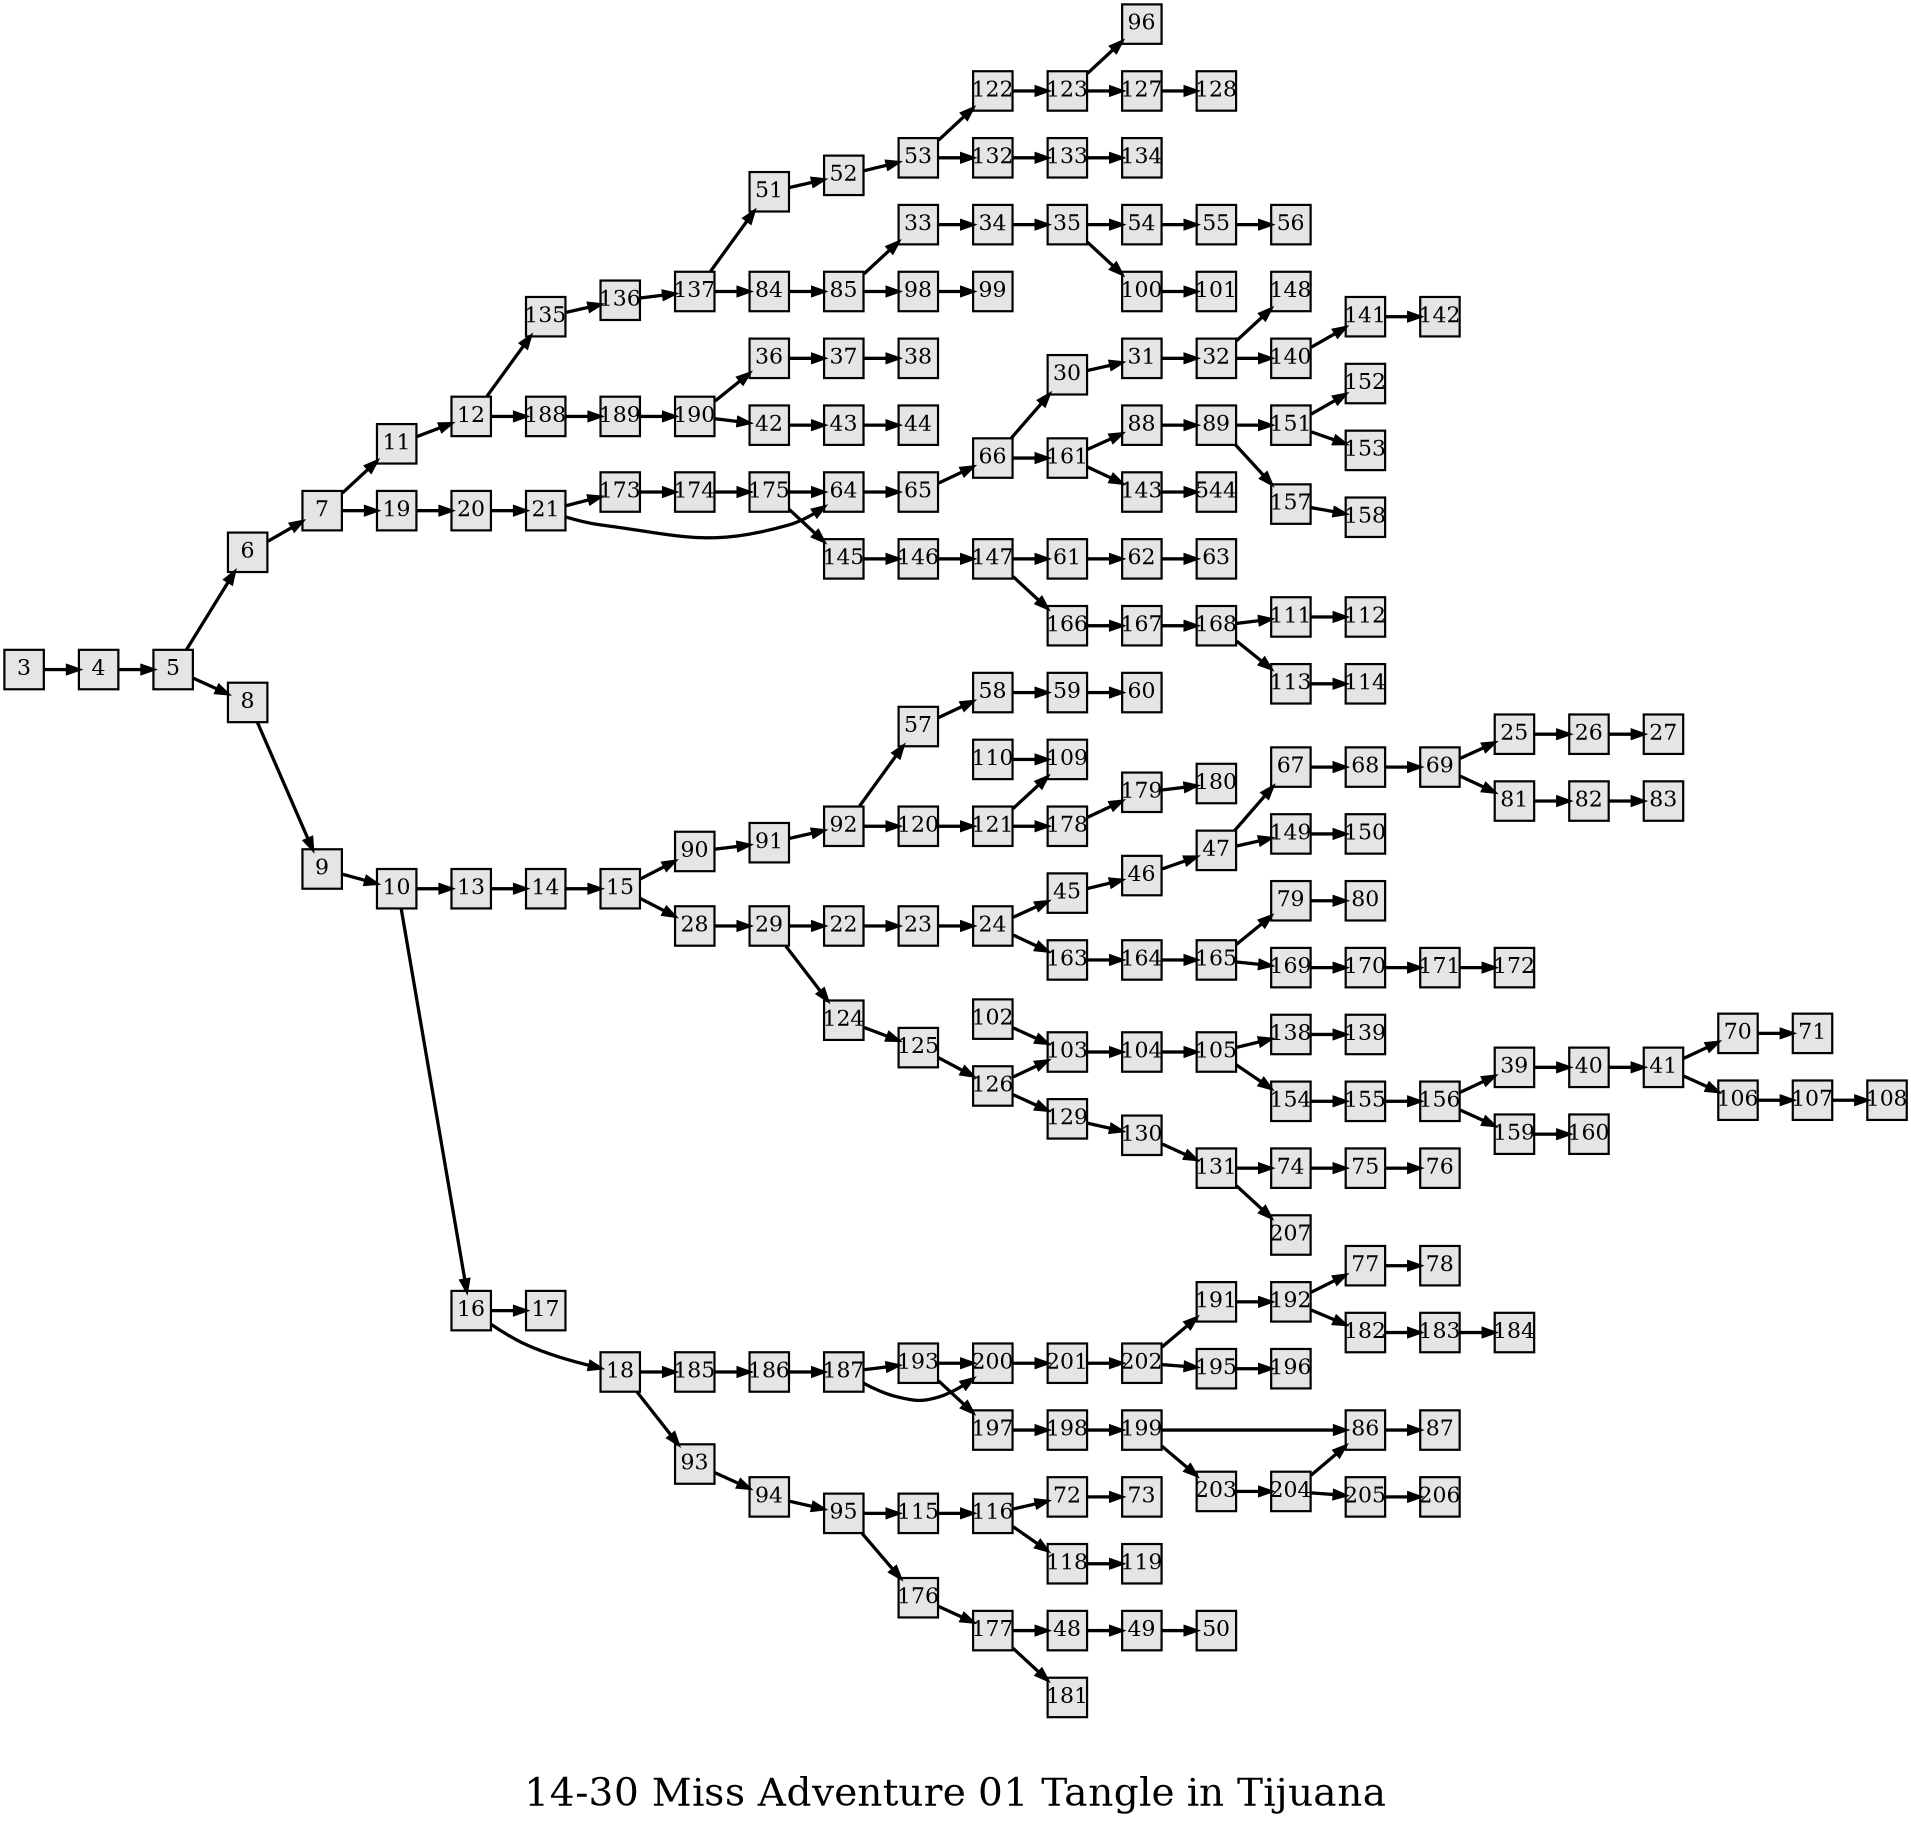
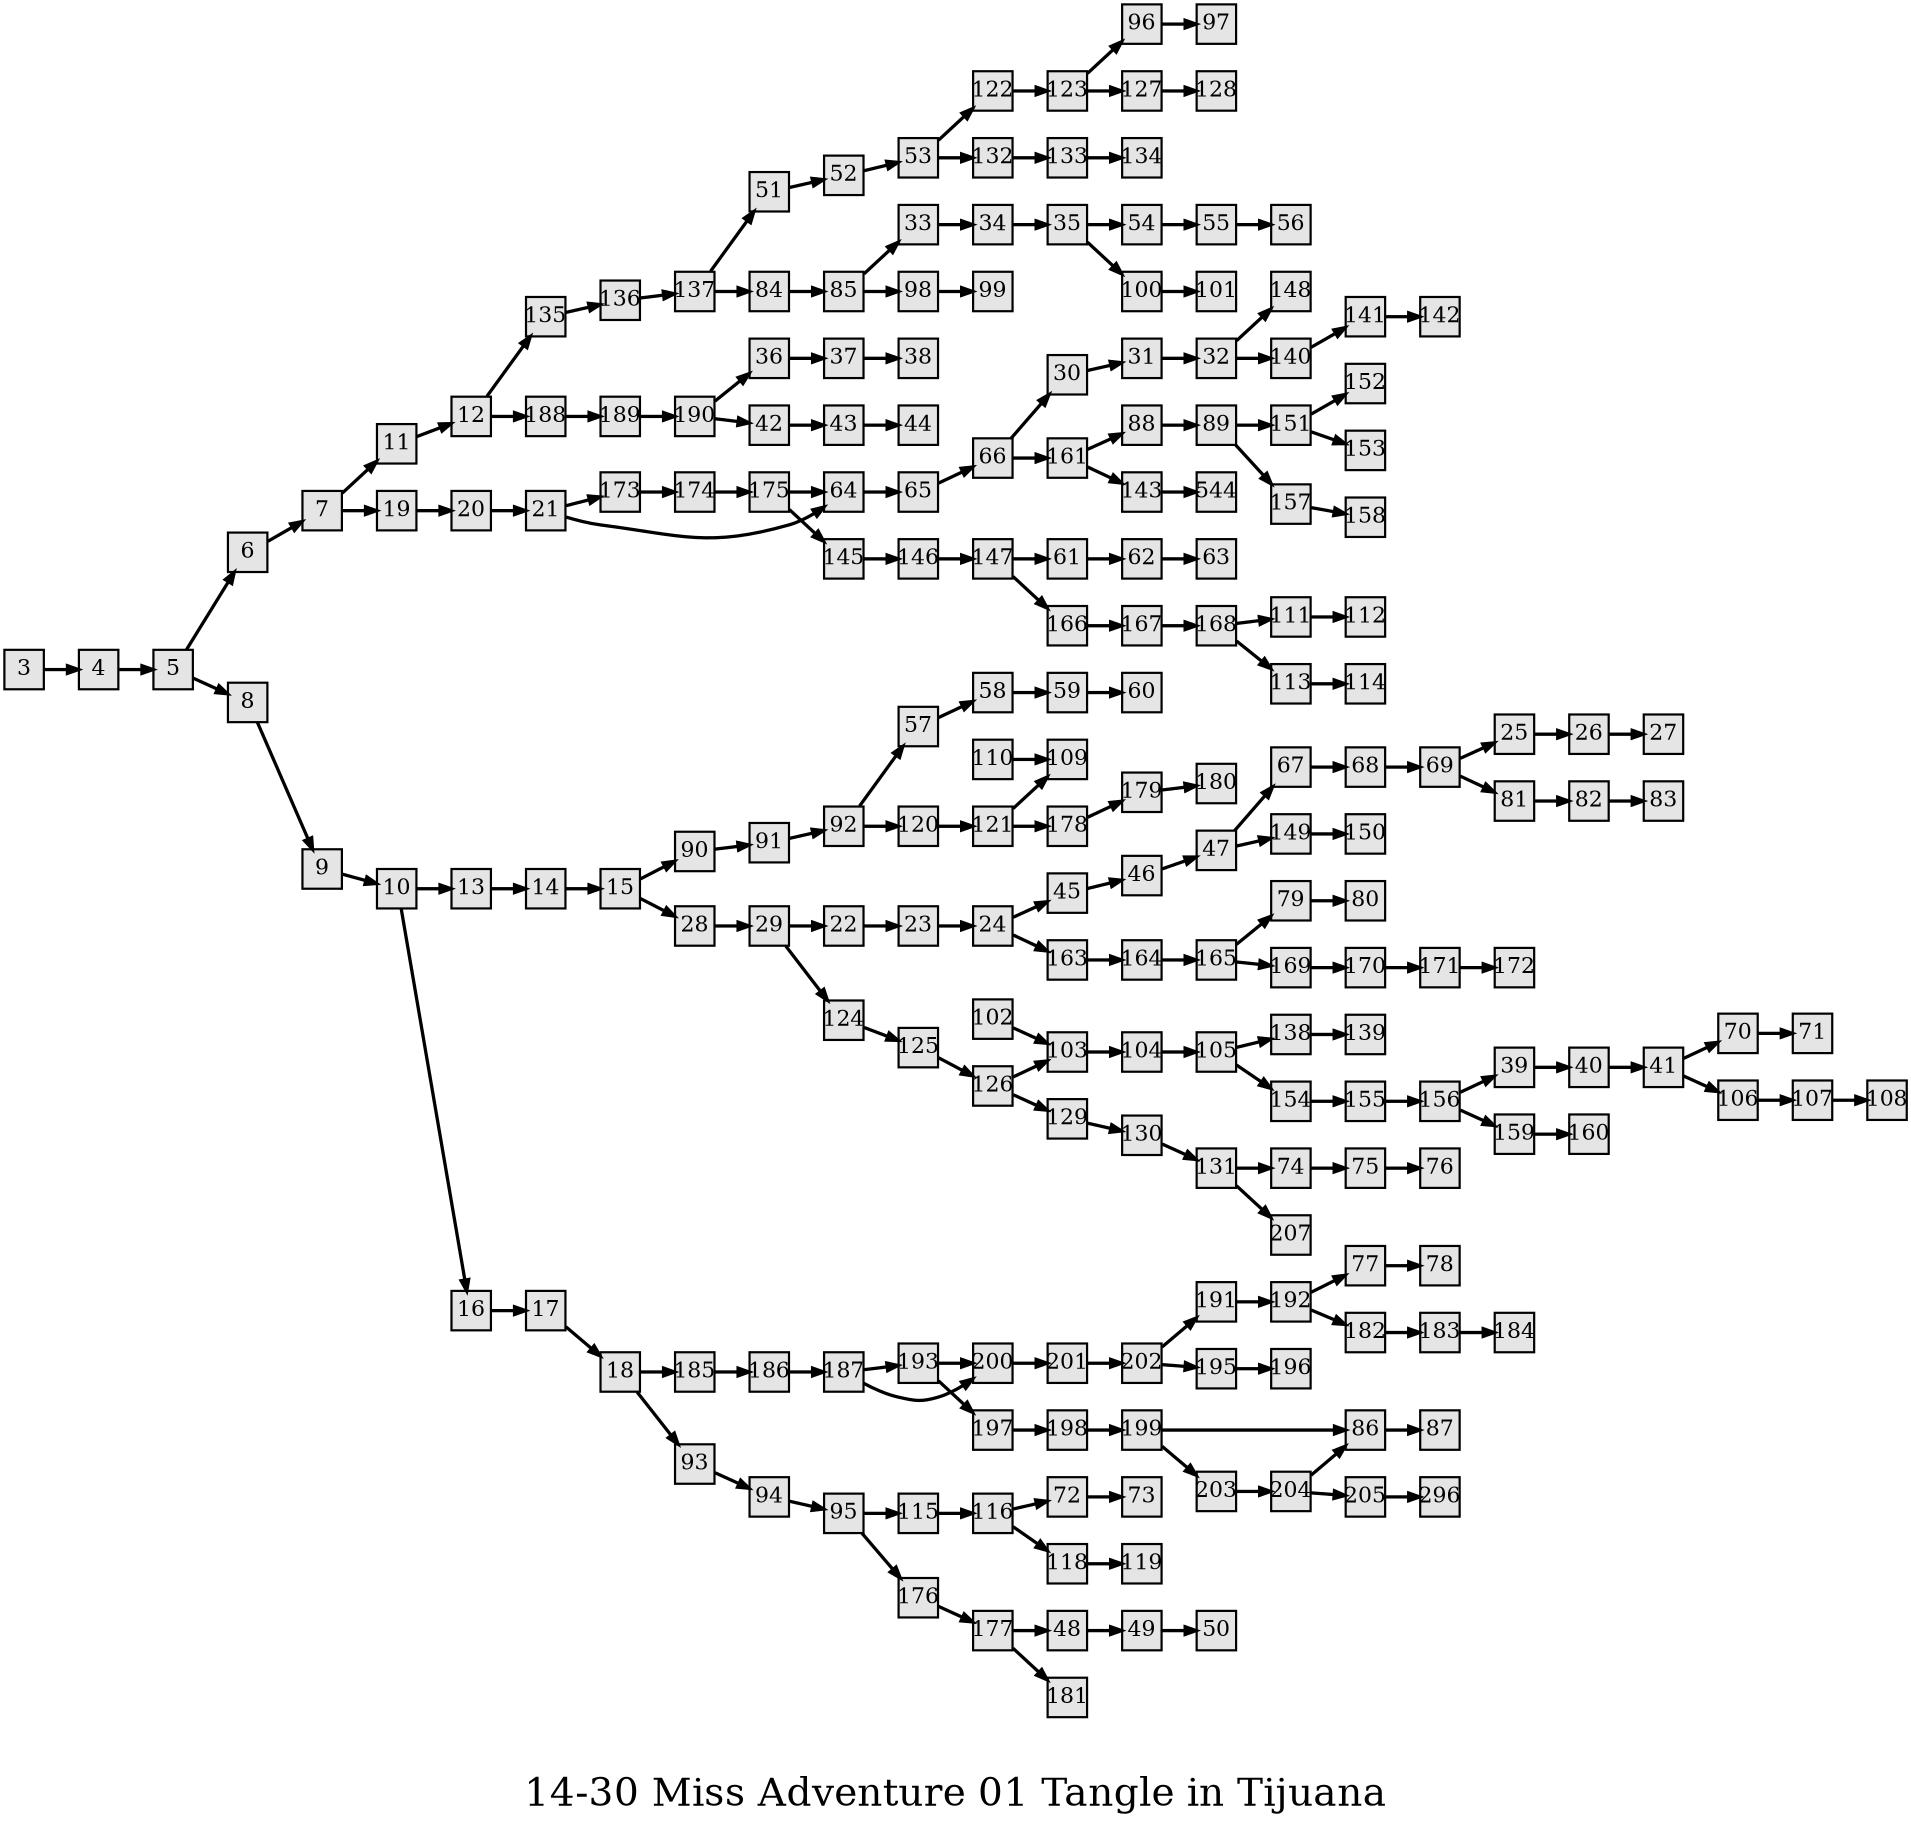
none -> (1216, 24)
(538, 1350) -> (578, 1337)
(1440, 1497) -> (1440, 1497)
